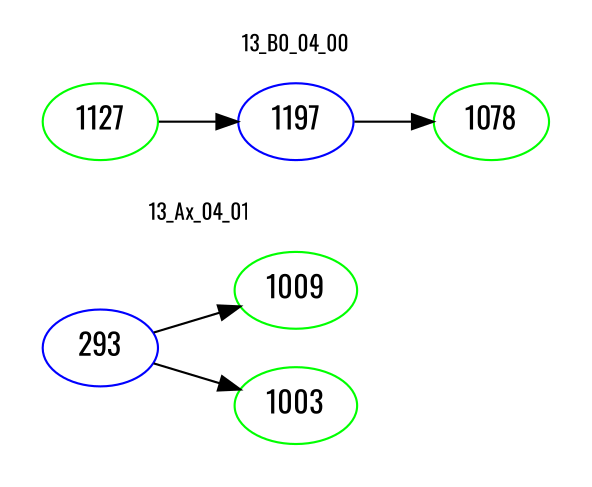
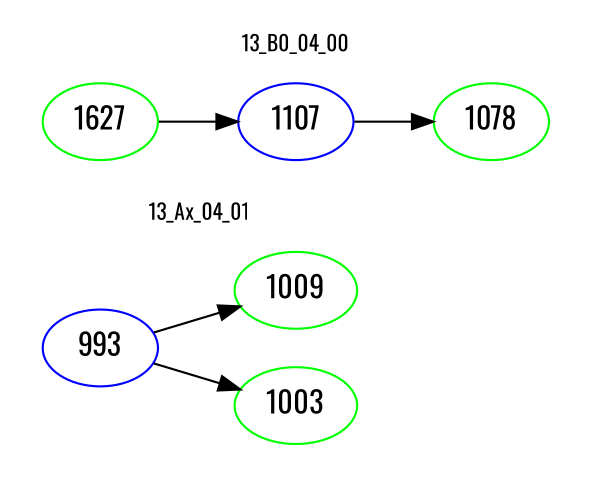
(100, 122) -> (100, 122)
(296, 122) -> (296, 122)
(100, 348) -> (100, 348)
